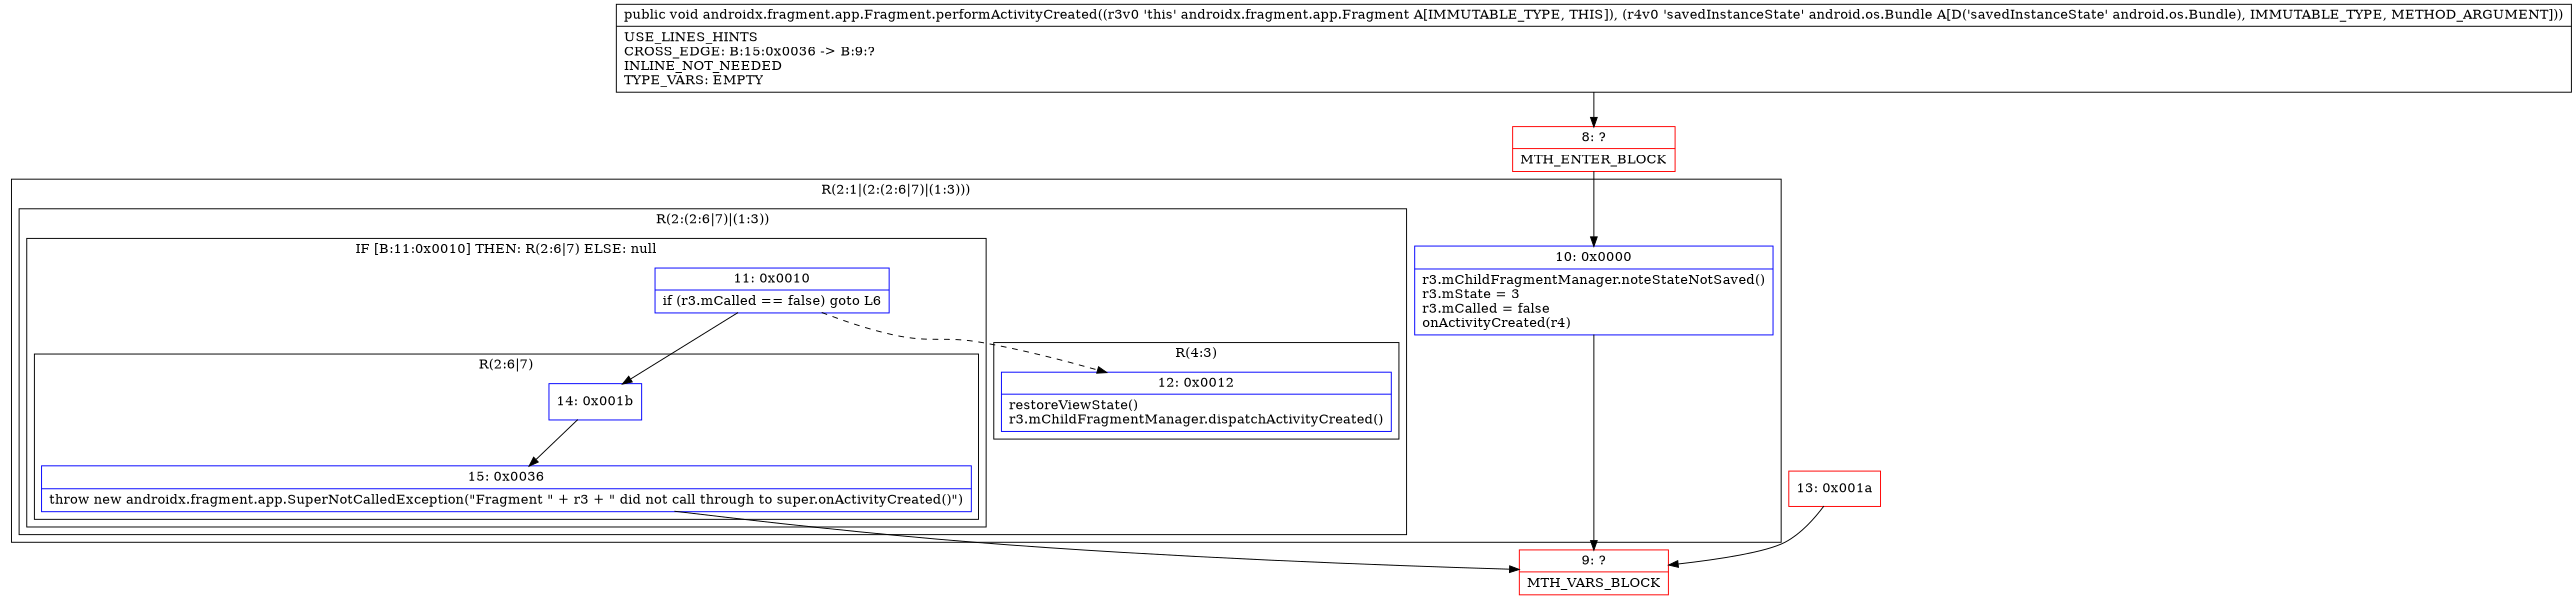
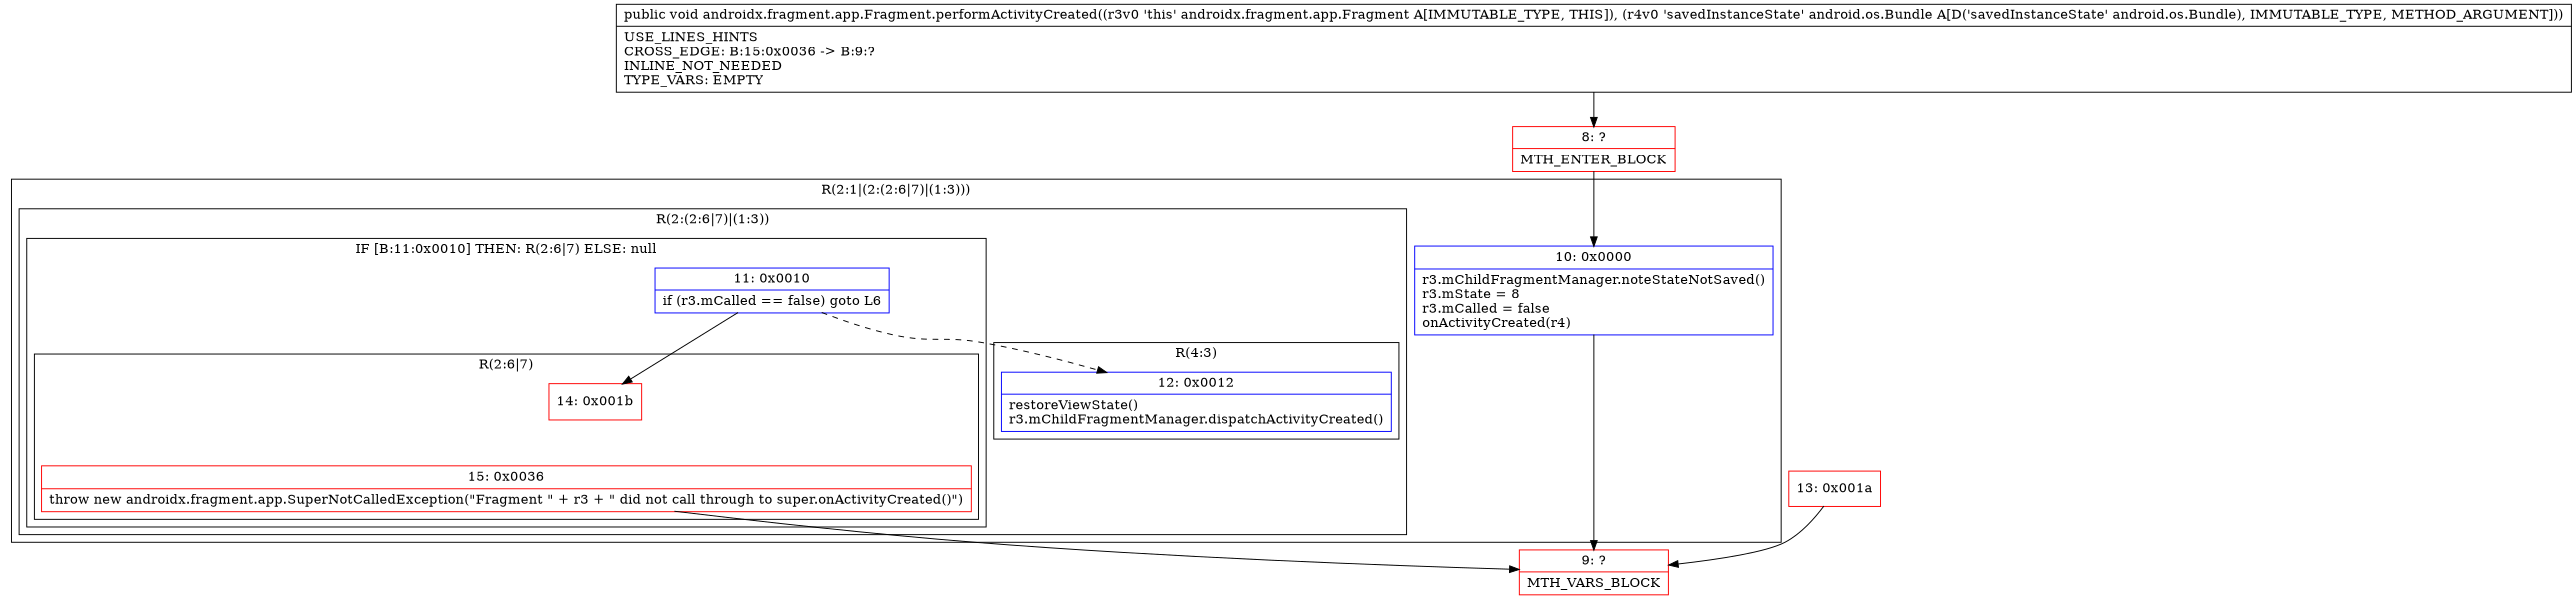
(1472, 294) -> (1472, 294)
(595, 402) -> (595, 402)
(557, 440) -> none
(506, 489) -> (506, 489)
